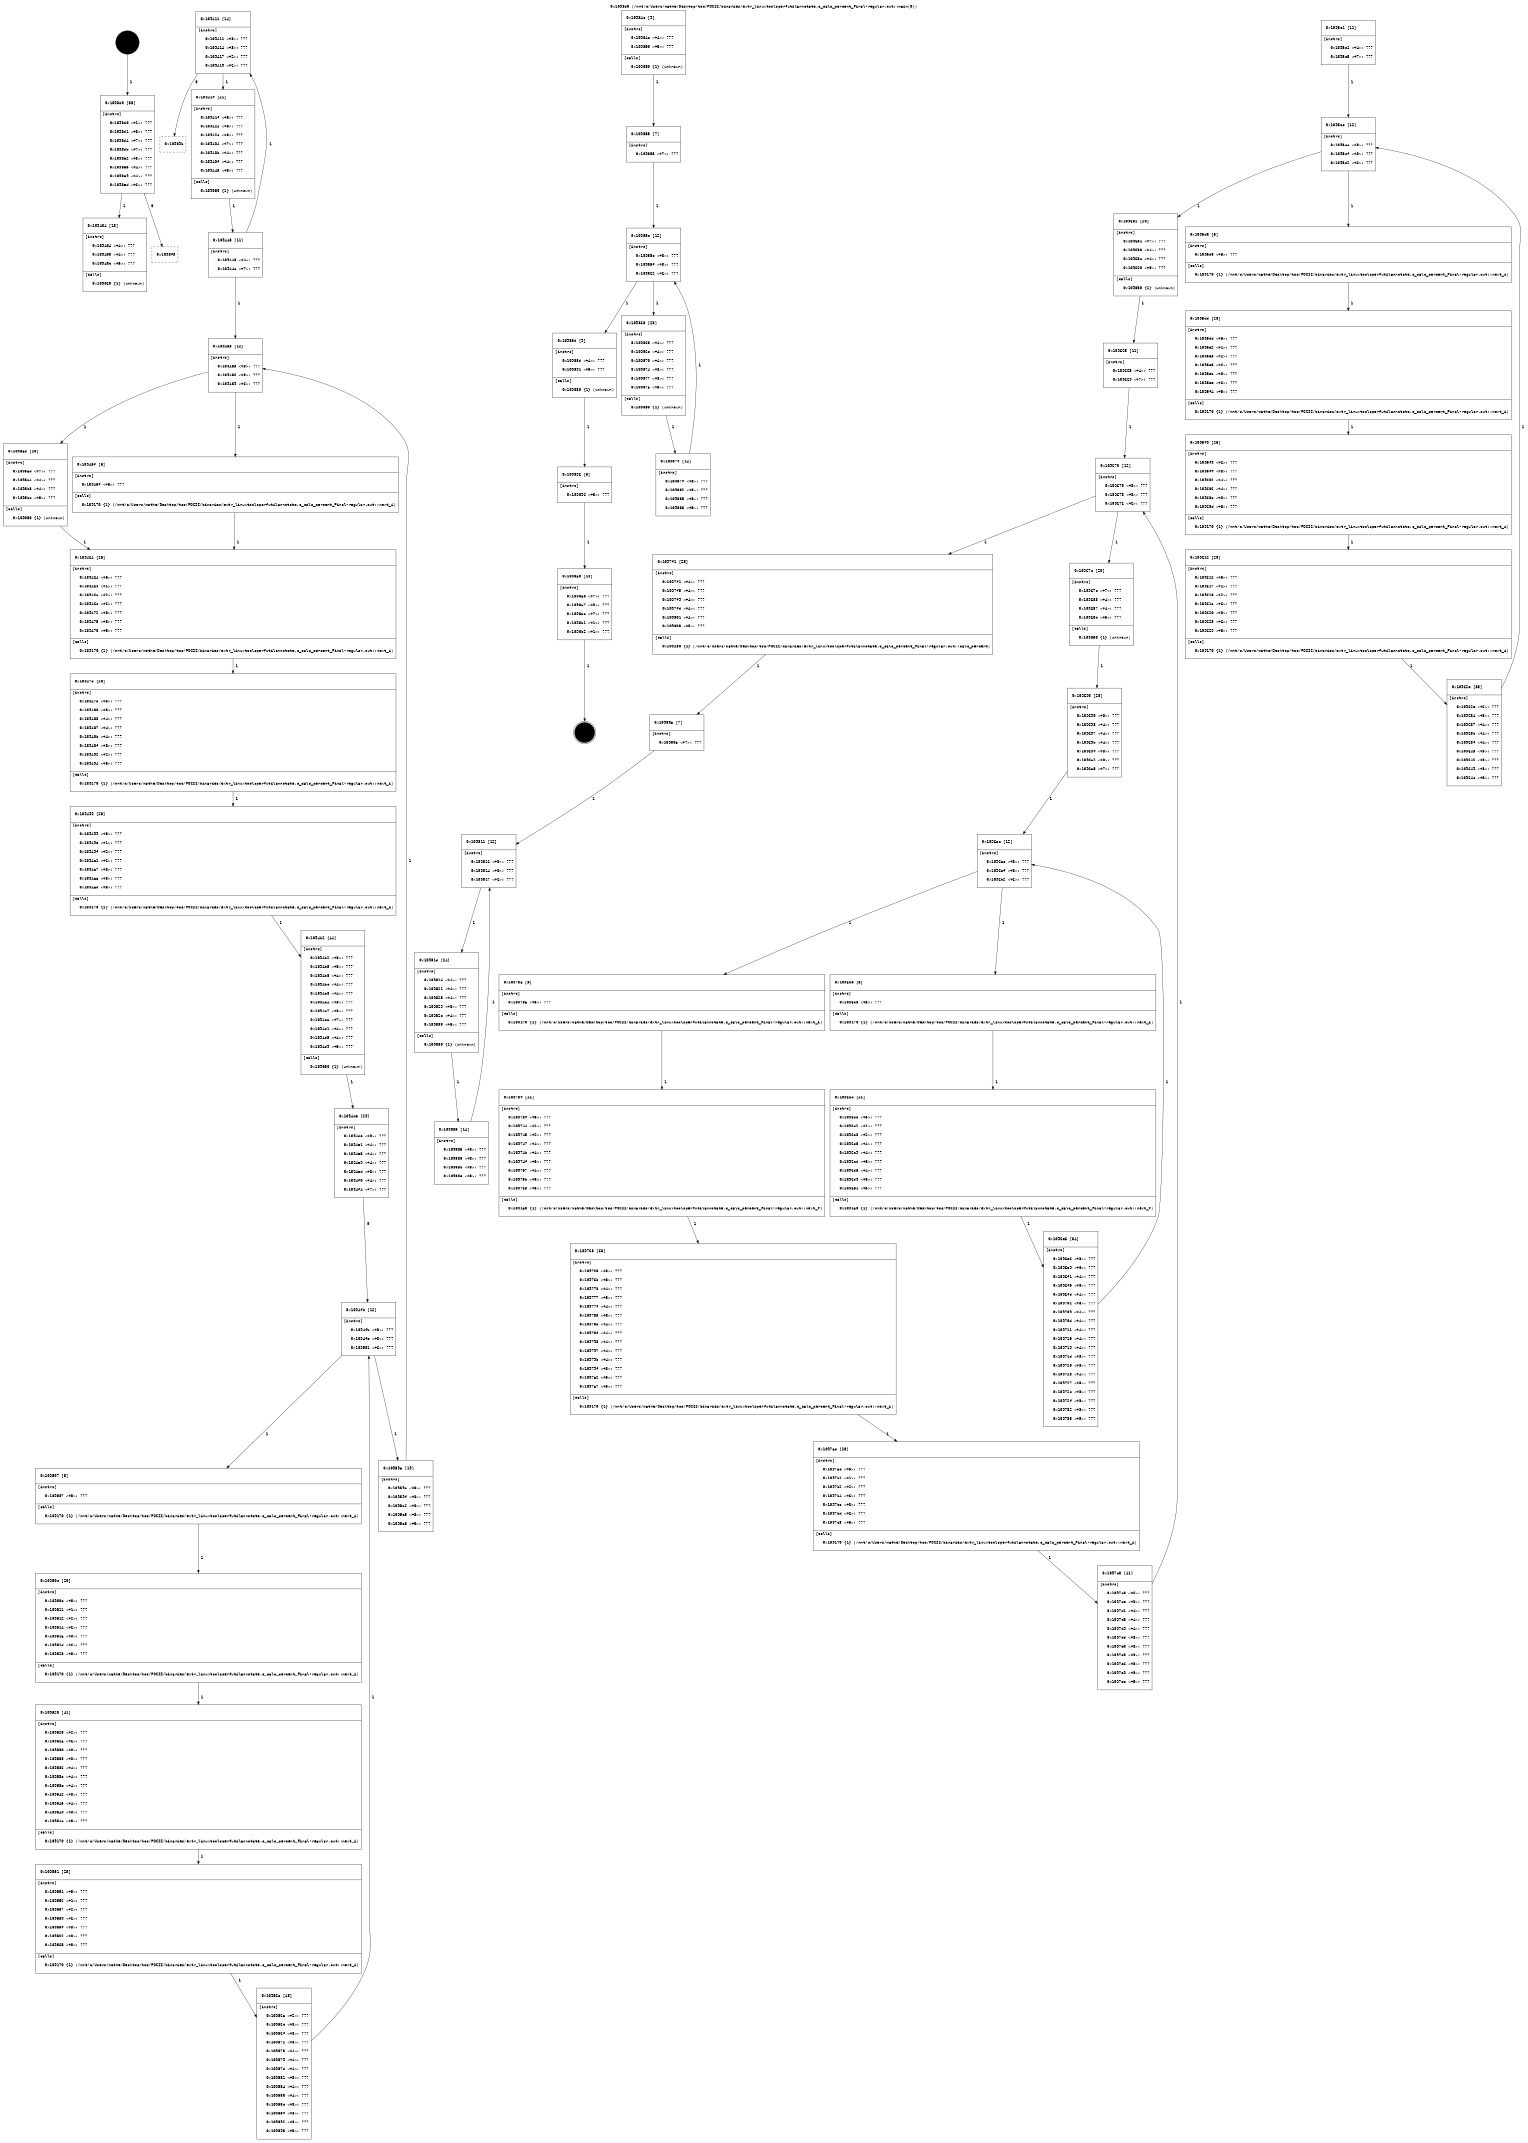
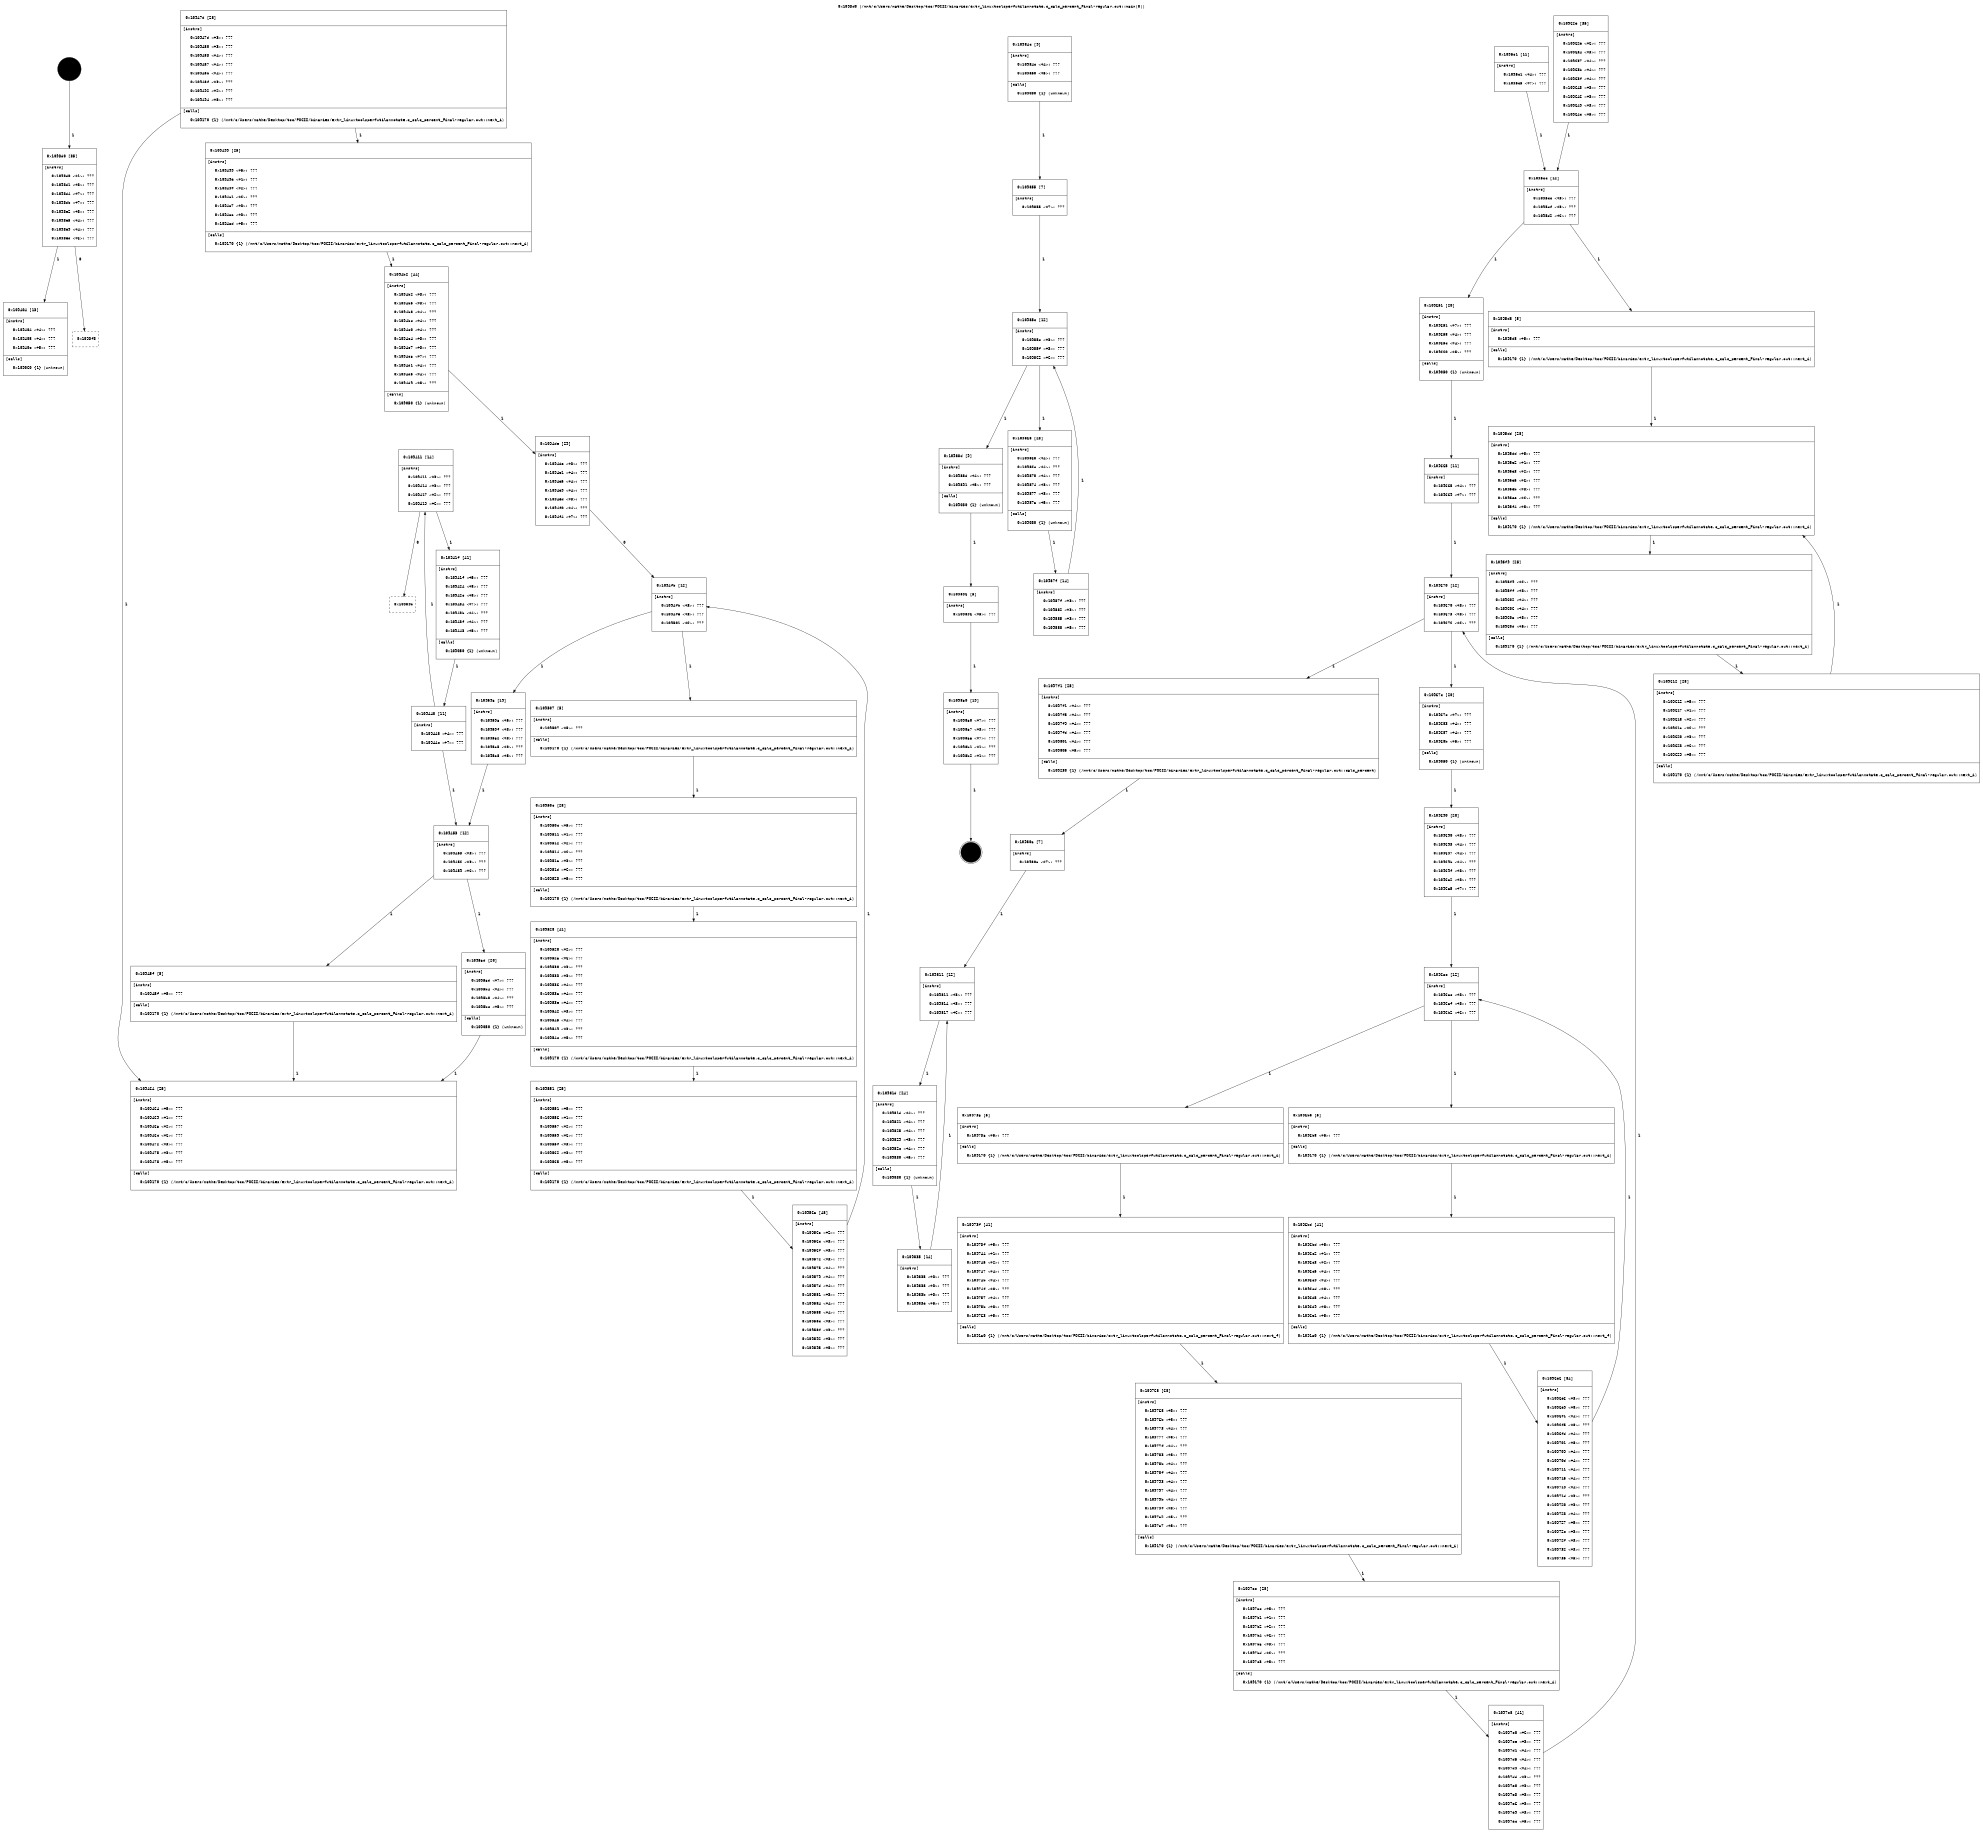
(233, 665) -> (123, 588)
(1423, 681) -> (1833, 602)
